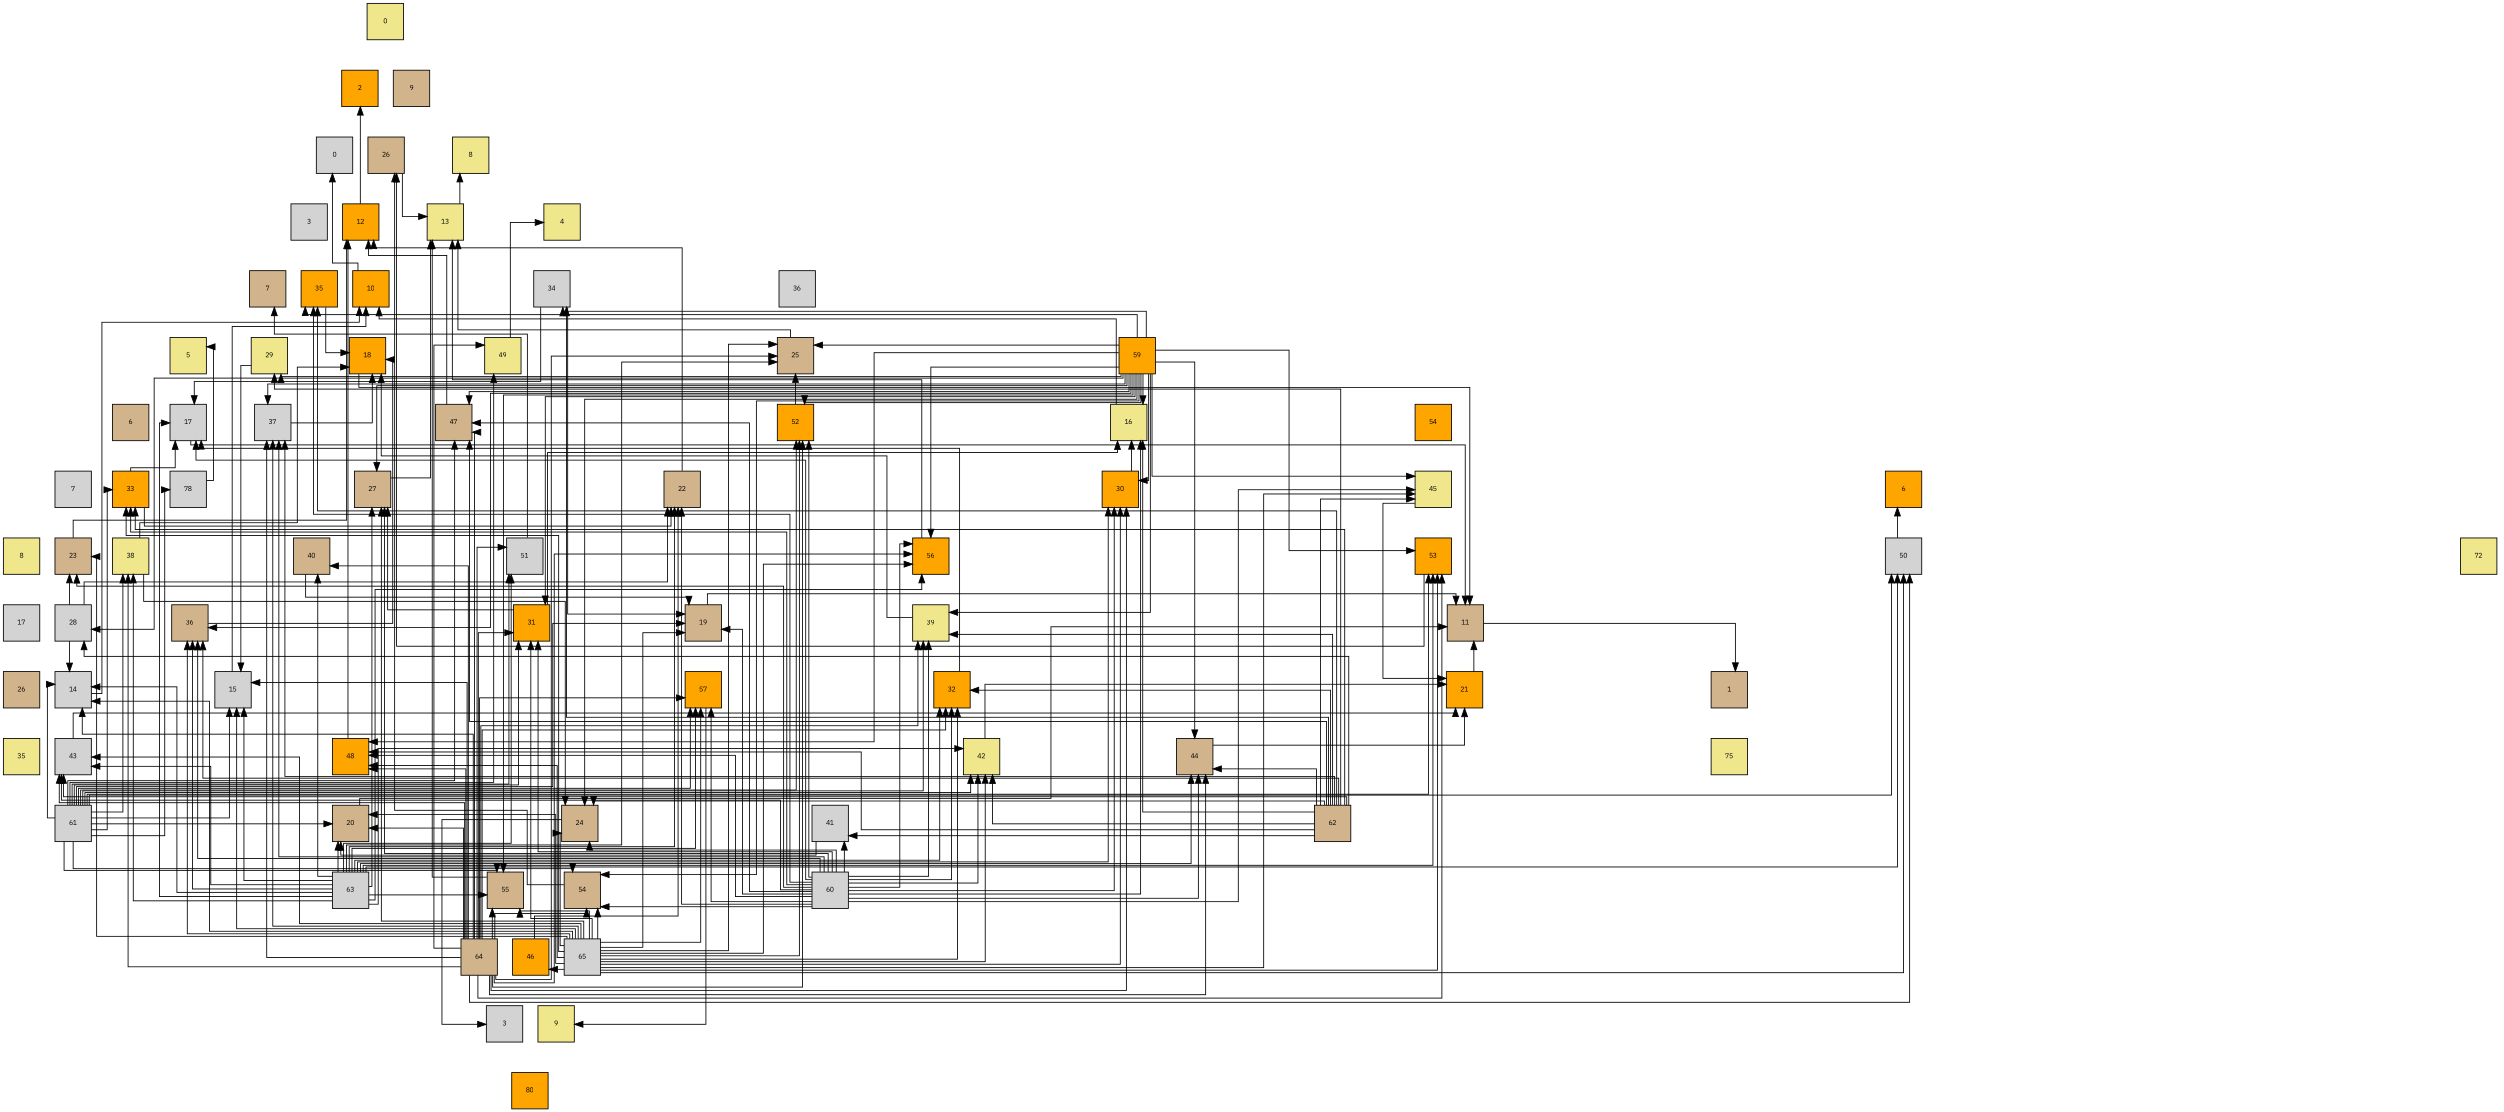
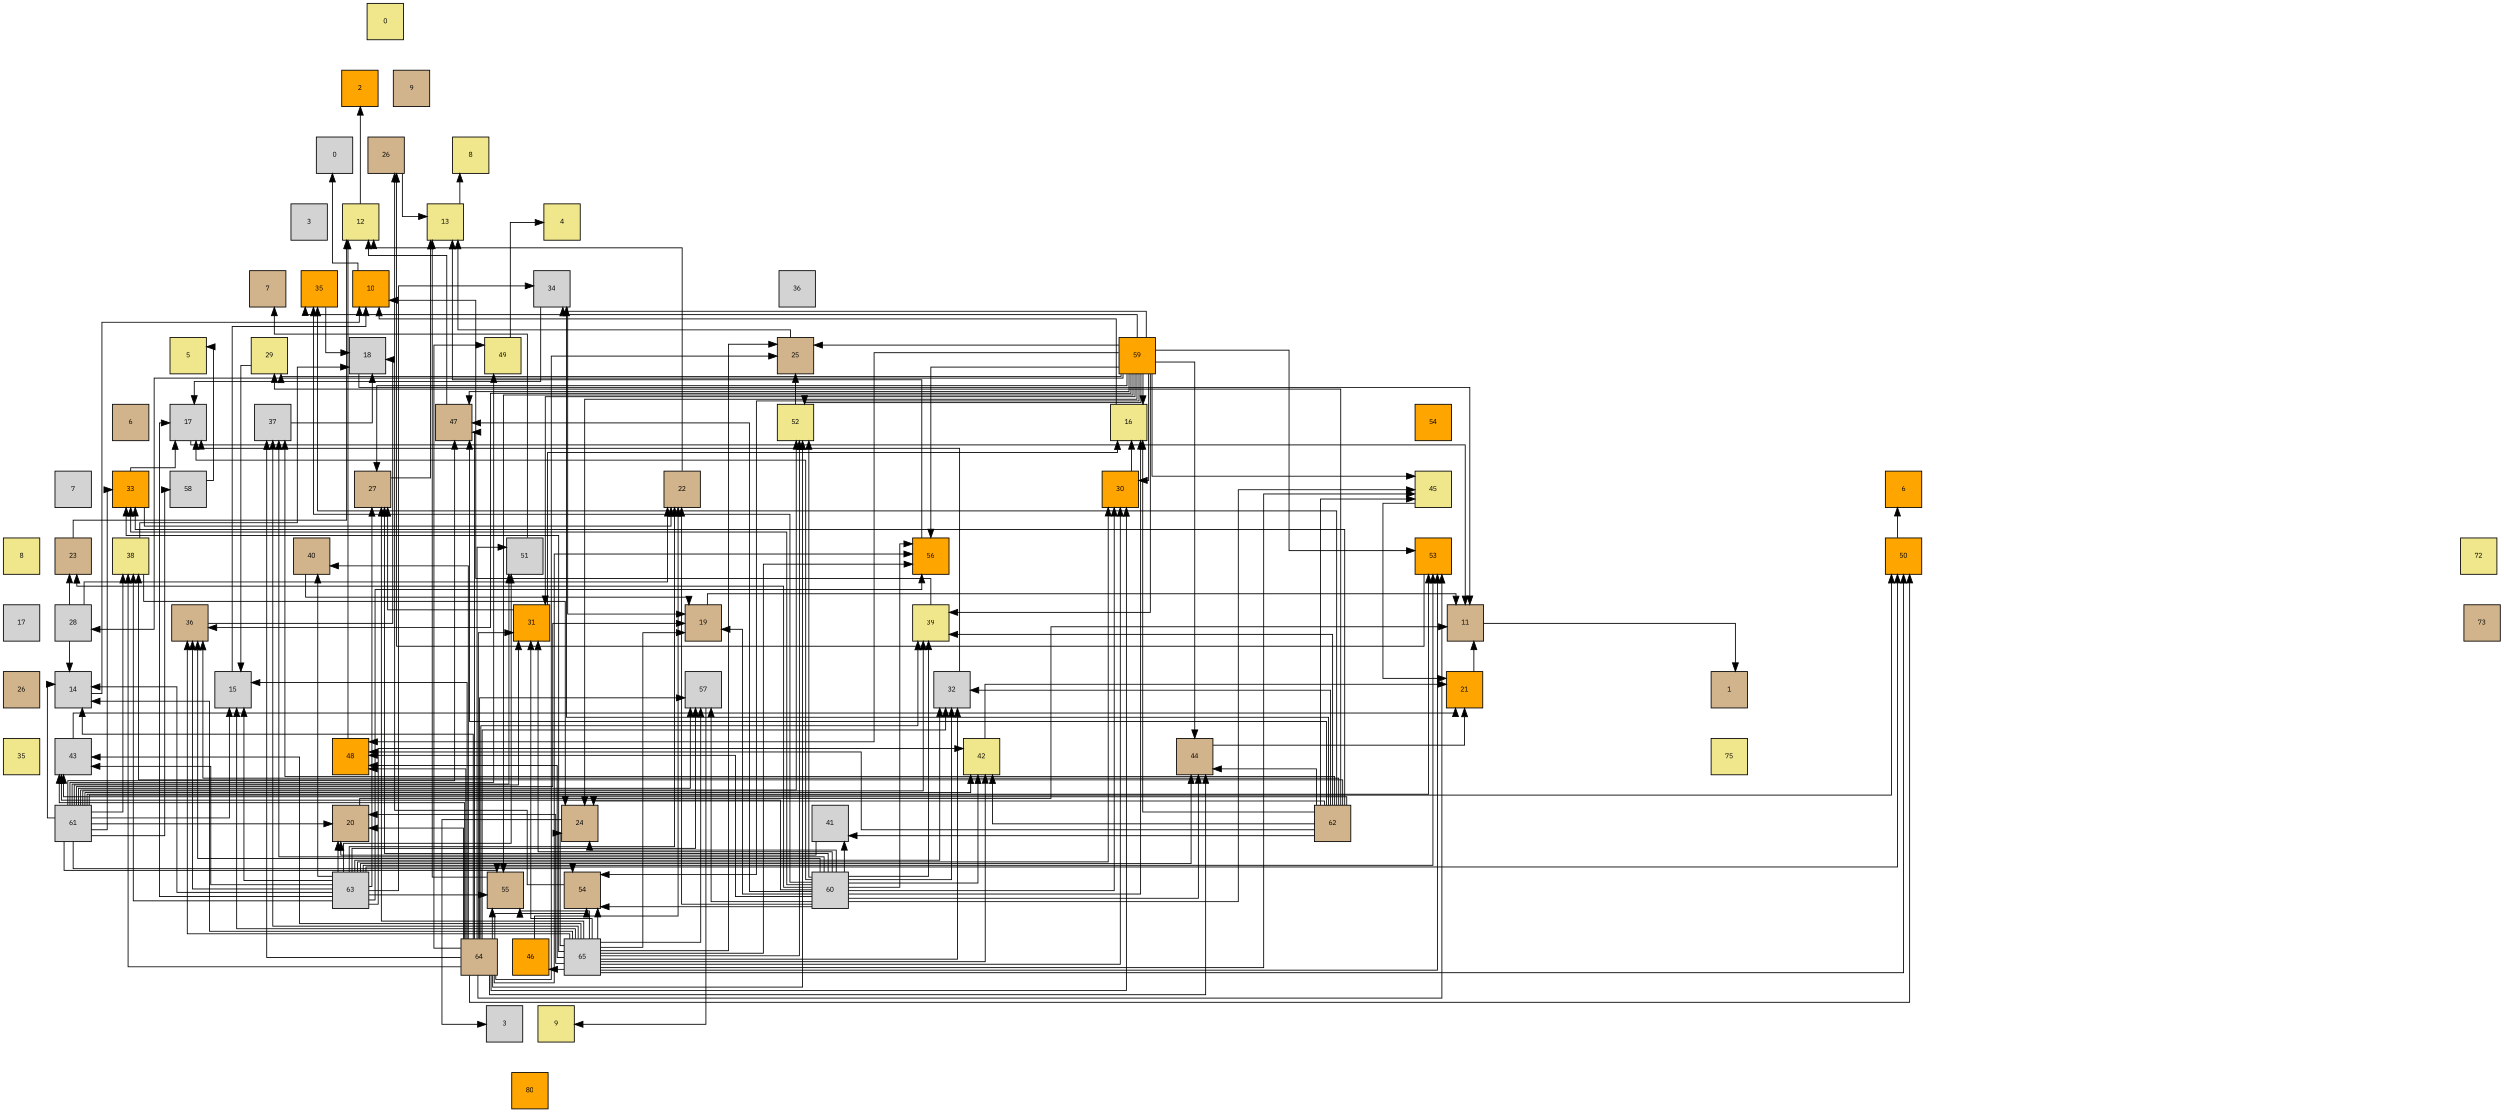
(361, 222) -> (361, 222)
(368, 356) -> (368, 356)
(696, 384) -> none
(796, 422) -> (796, 422)
(691, 456) -> (706, 579)
(188, 489) -> (188, 489)
(1904, 556) -> (1904, 556)
none -> (2482, 623)
(823, 656) -> (655, 780)
(622, 681) -> (399, 540)
(703, 690) -> (703, 690)
(952, 690) -> (952, 690)
(143, 936) -> none
